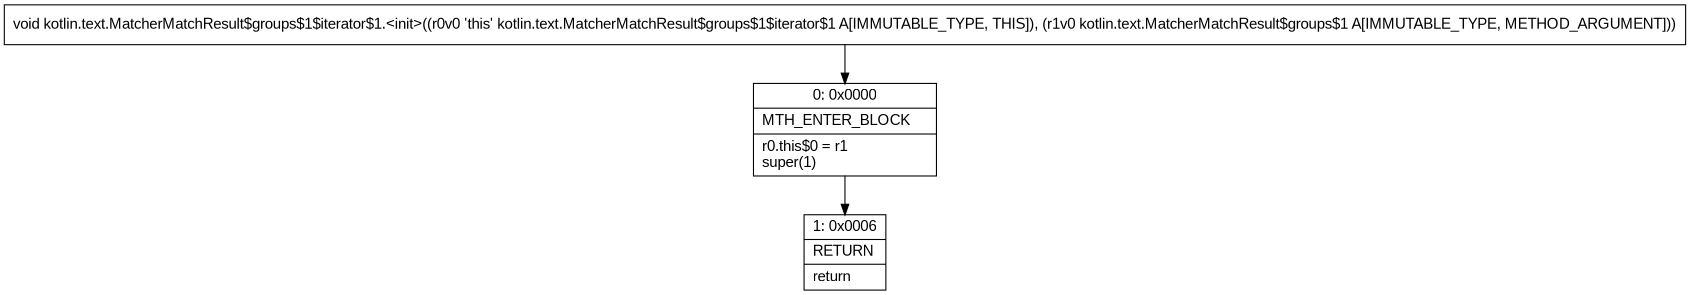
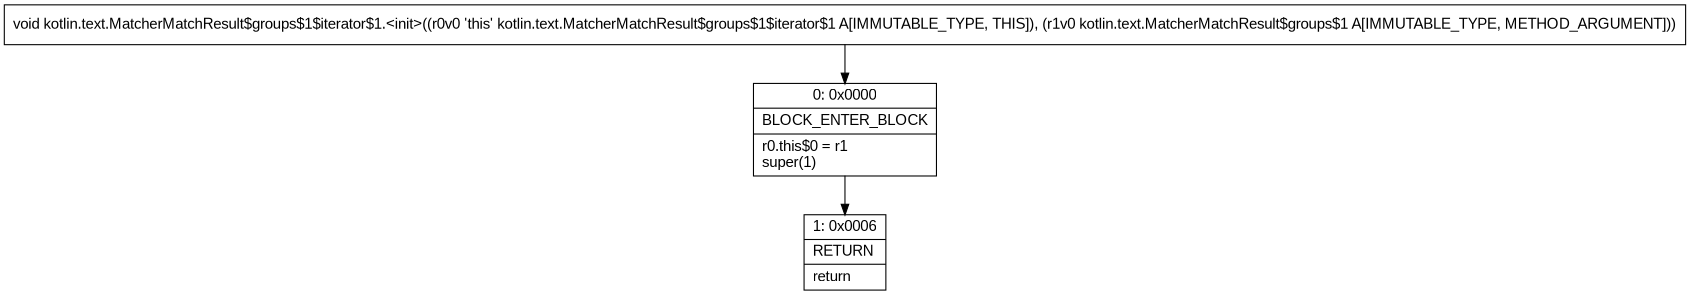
(836, 121) -> (845, 121)
